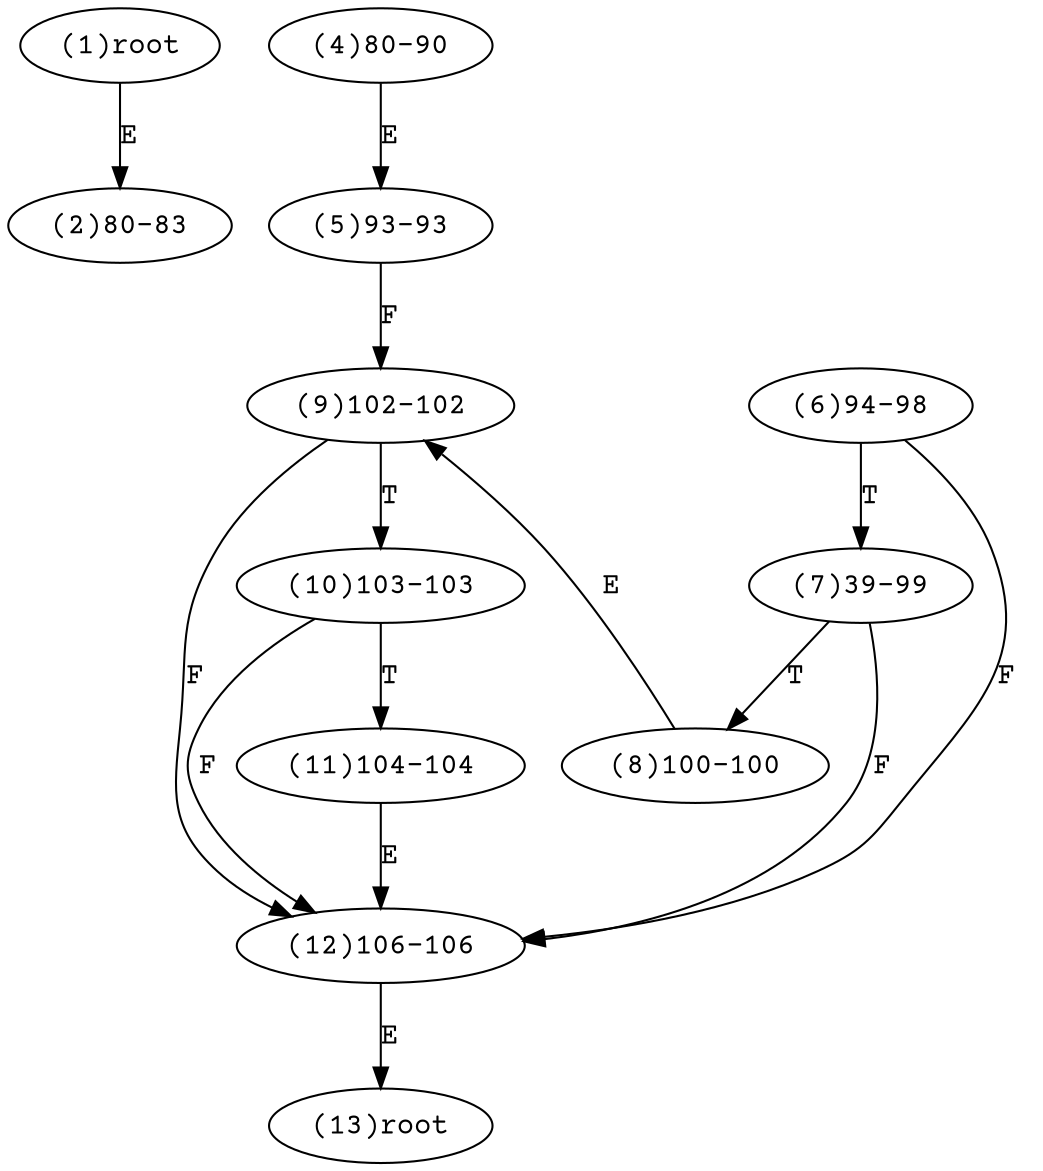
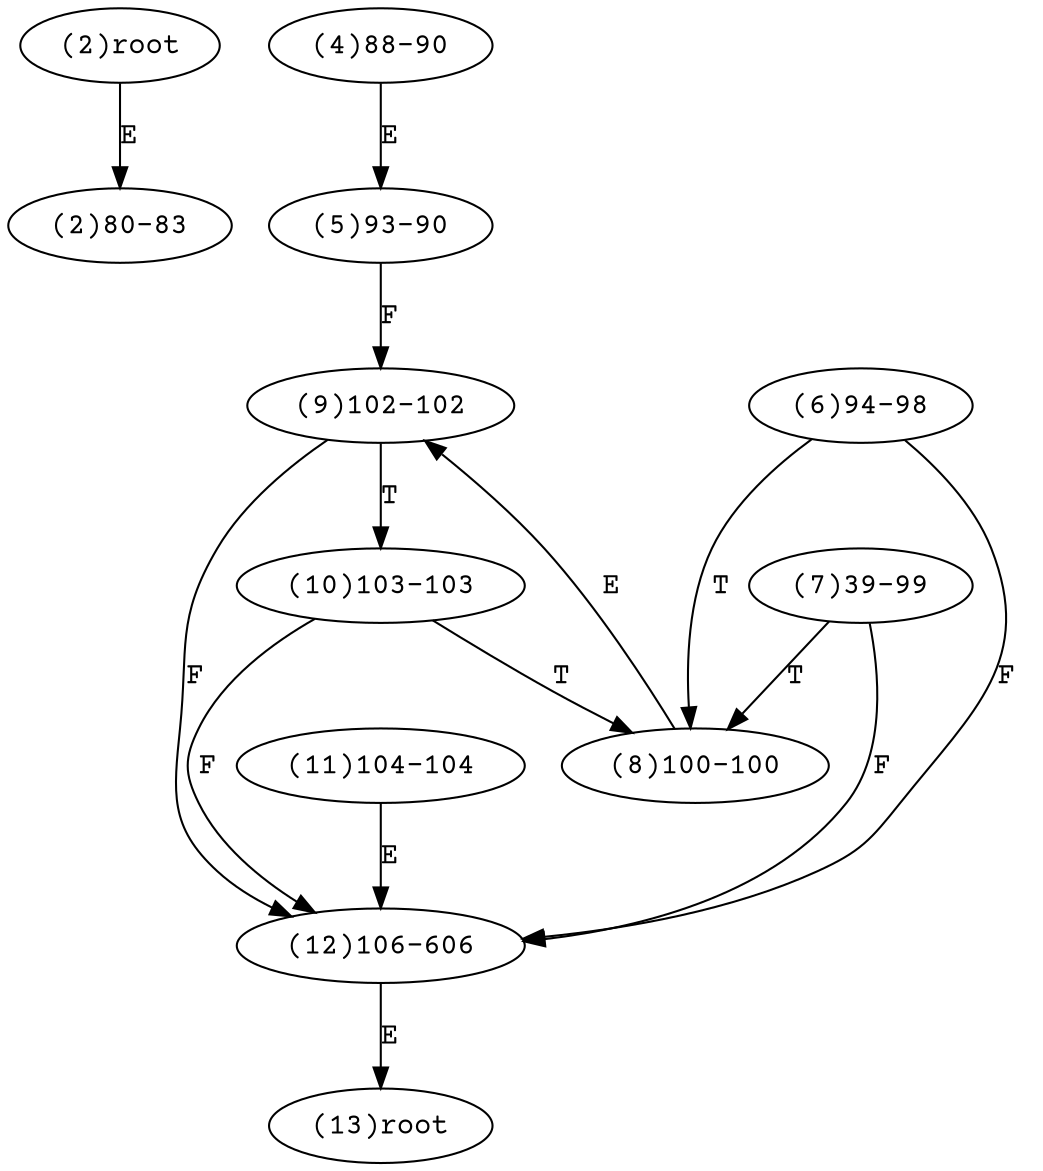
(120, 46) -> (120, 46)
(381, 46) -> (381, 46)
(381, 226) -> (381, 226)
(861, 485) -> (709, 554)
(381, 665) -> (522, 674)
(381, 946) -> (381, 946)
